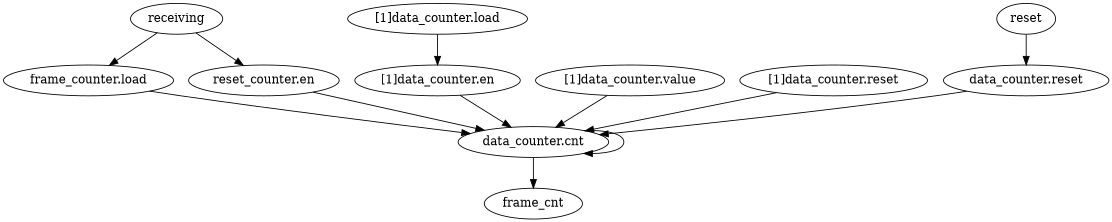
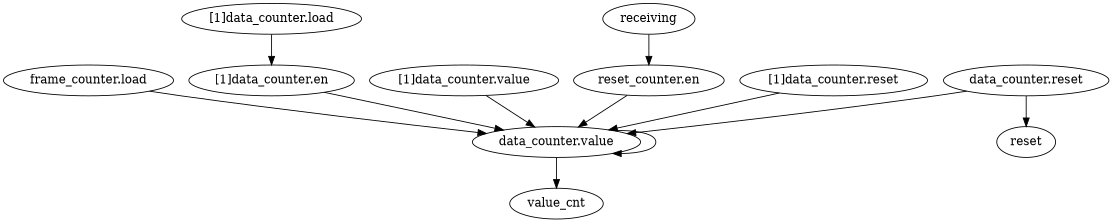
(1026, 45) -> (1026, 107)
(137, 47) -> none
(533, 142) -> (556, 142)
(533, 204) -> (556, 204)
